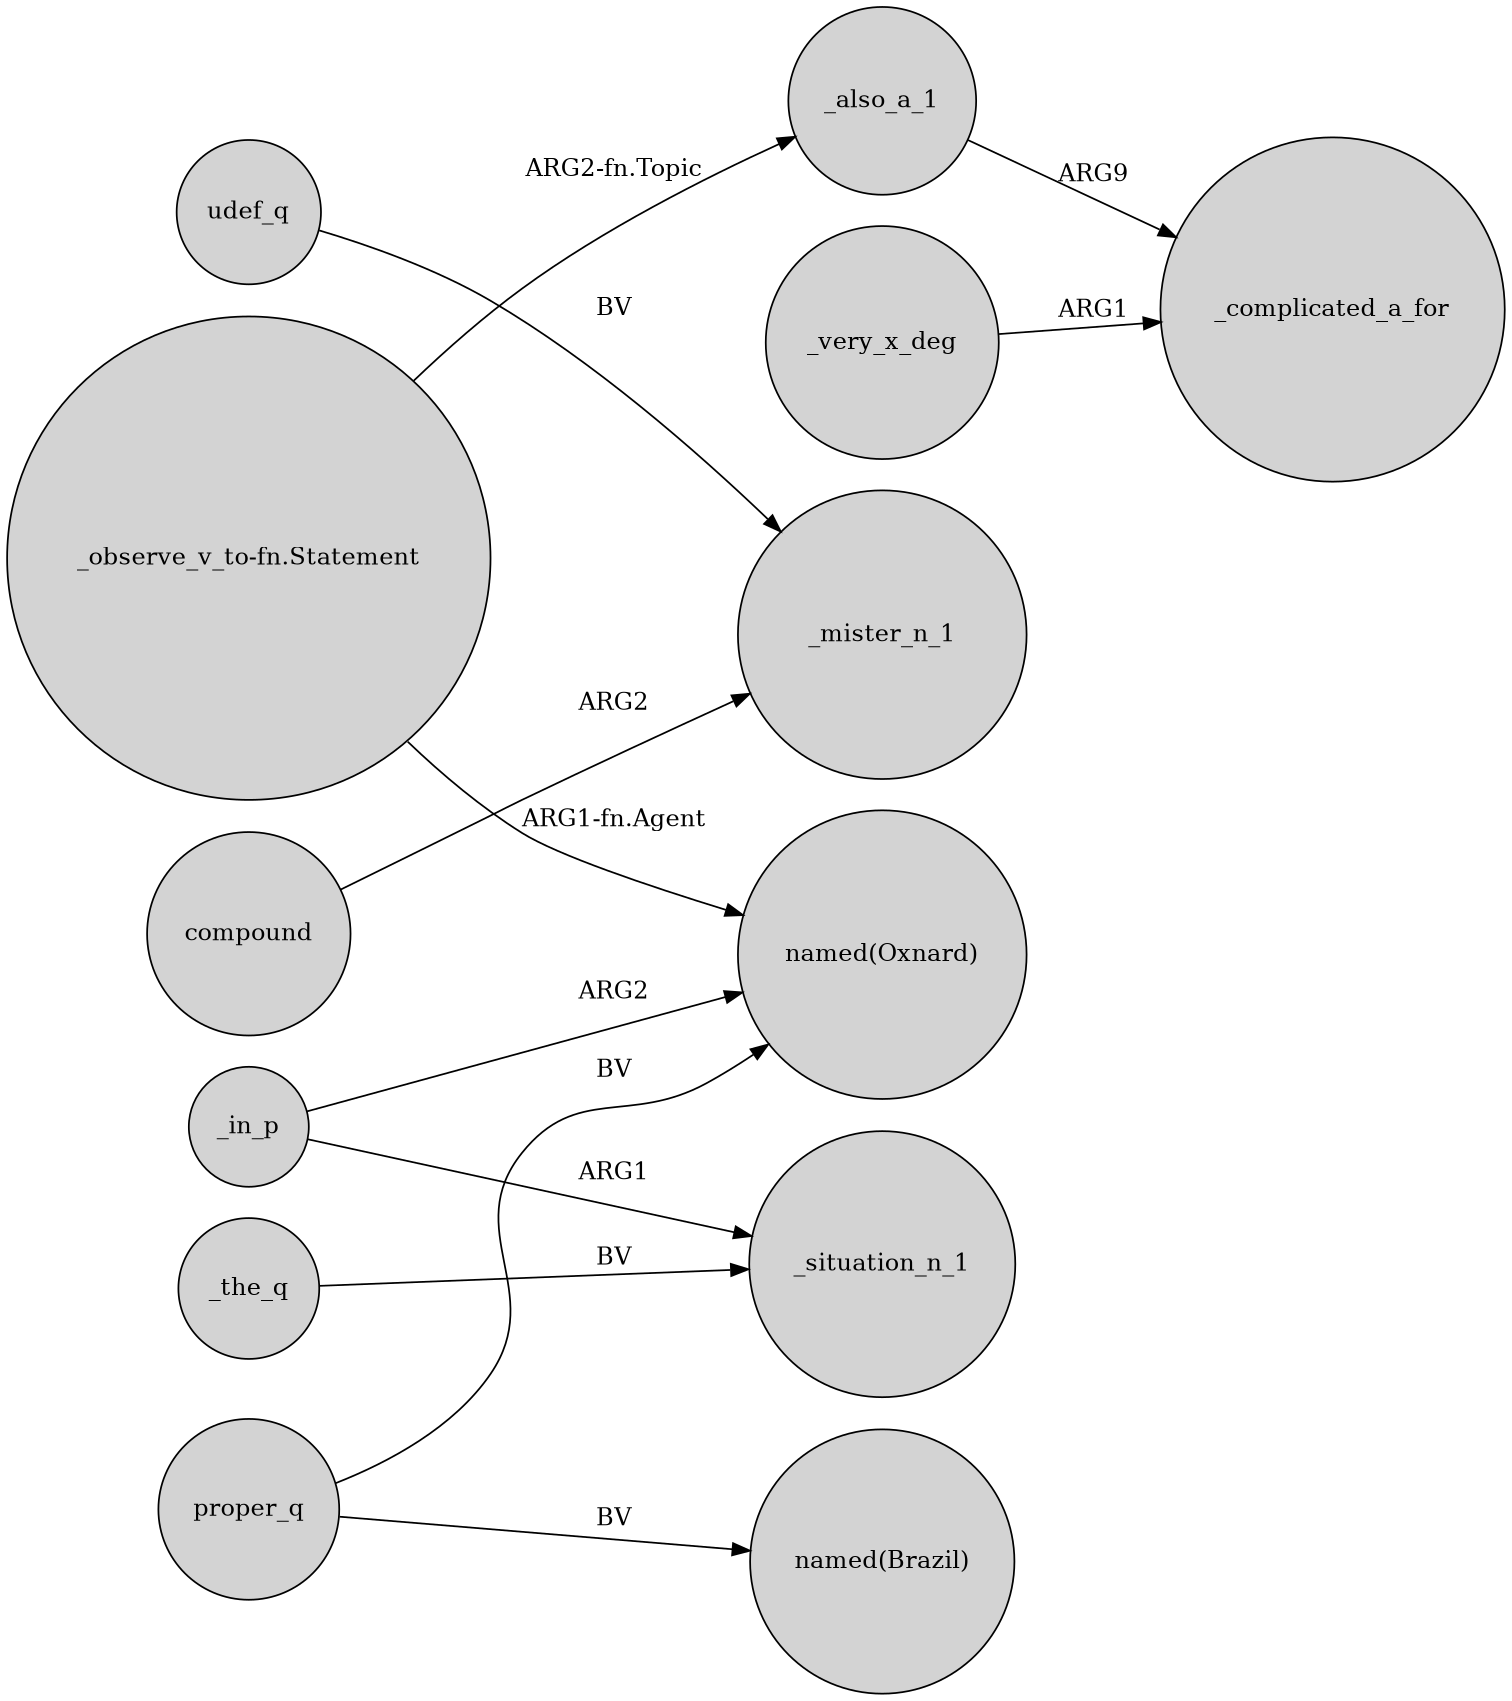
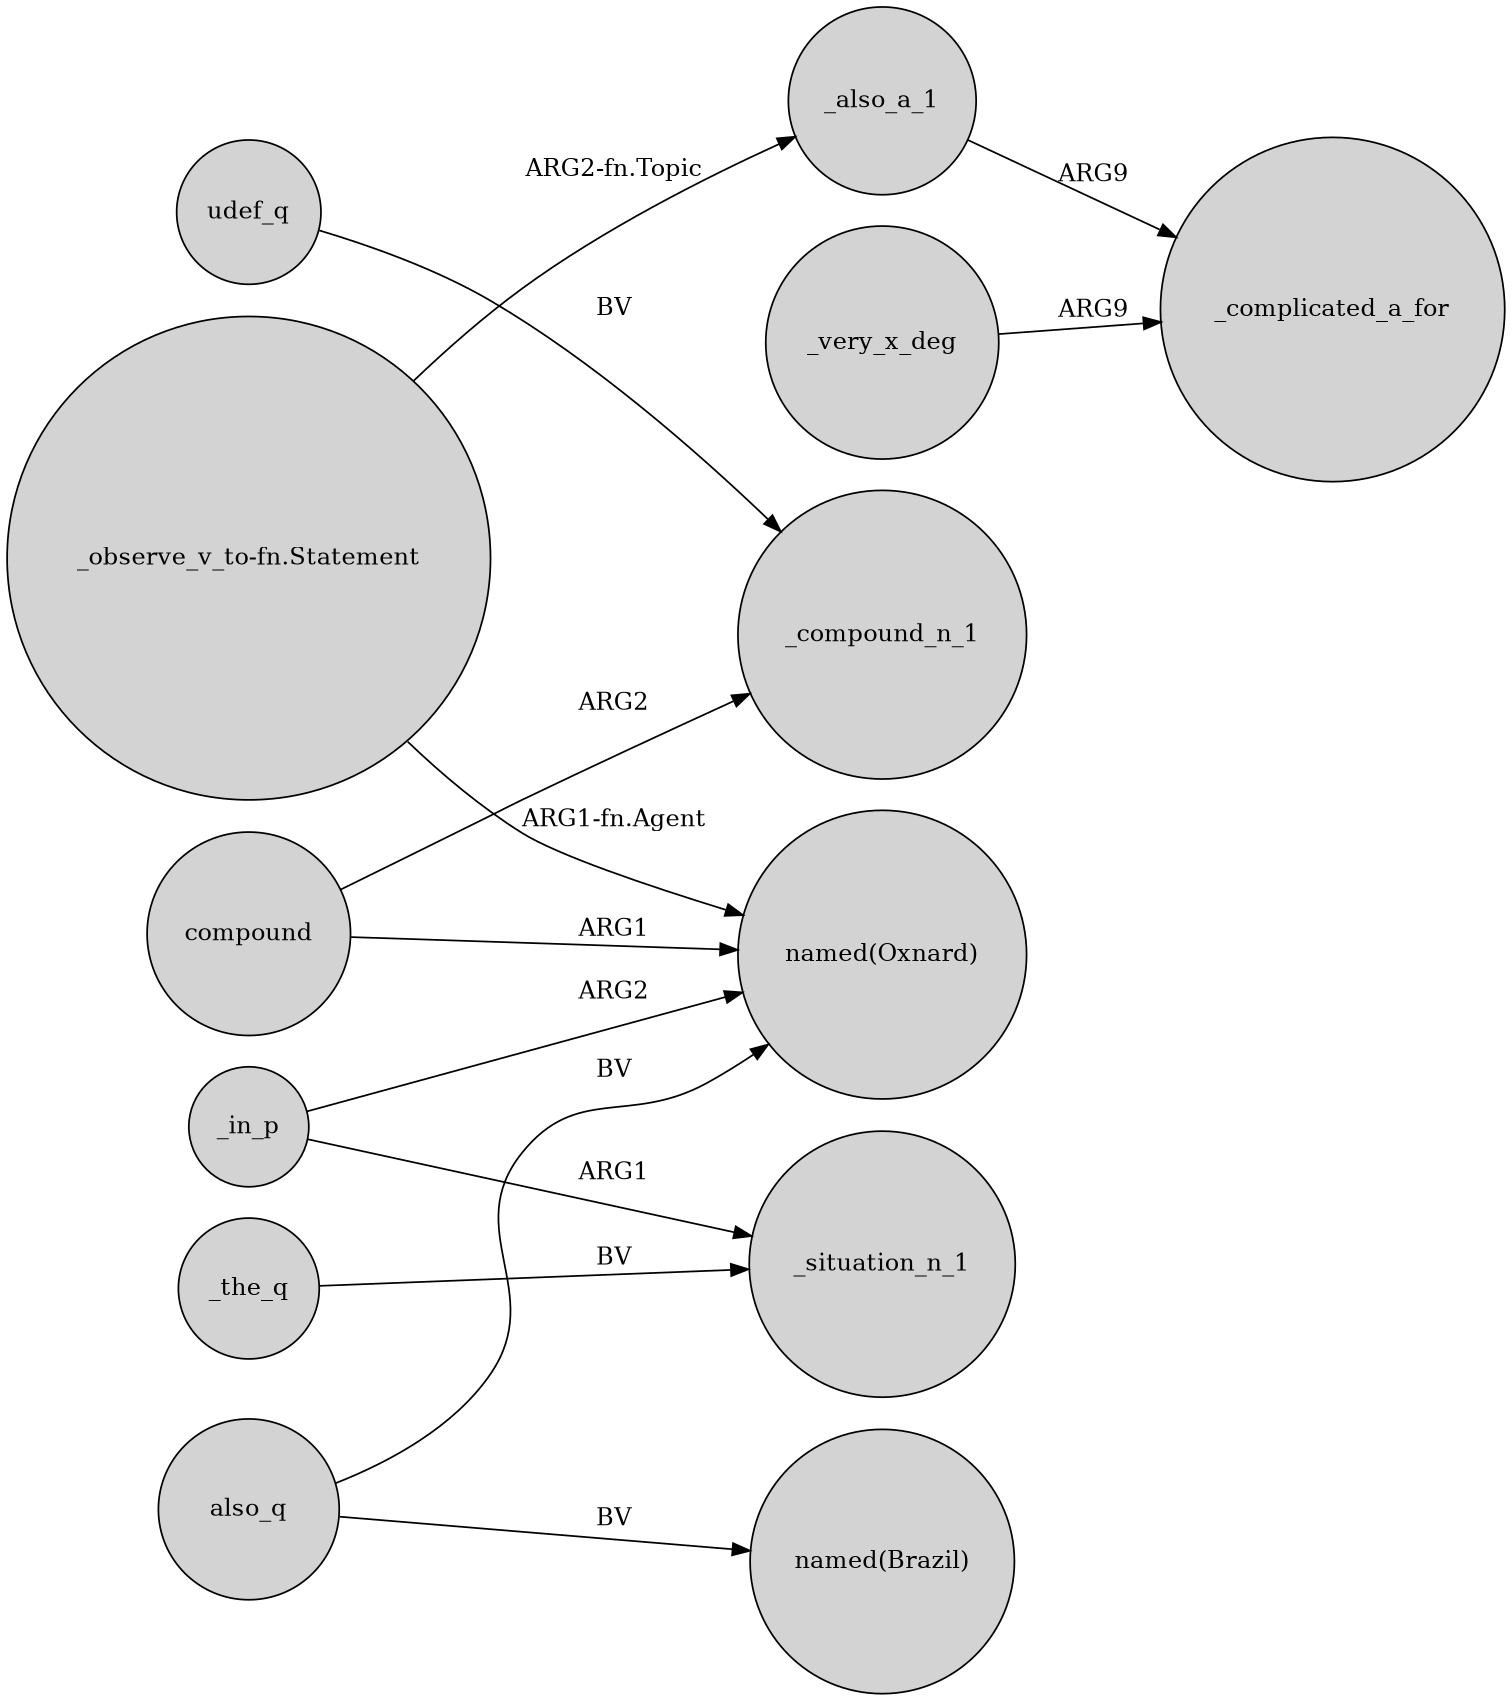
(1094, 310) -> (1094, 310)
(882, 635) -> (882, 635)
none -> (536, 943)
(249, 1509) -> (249, 1509)
